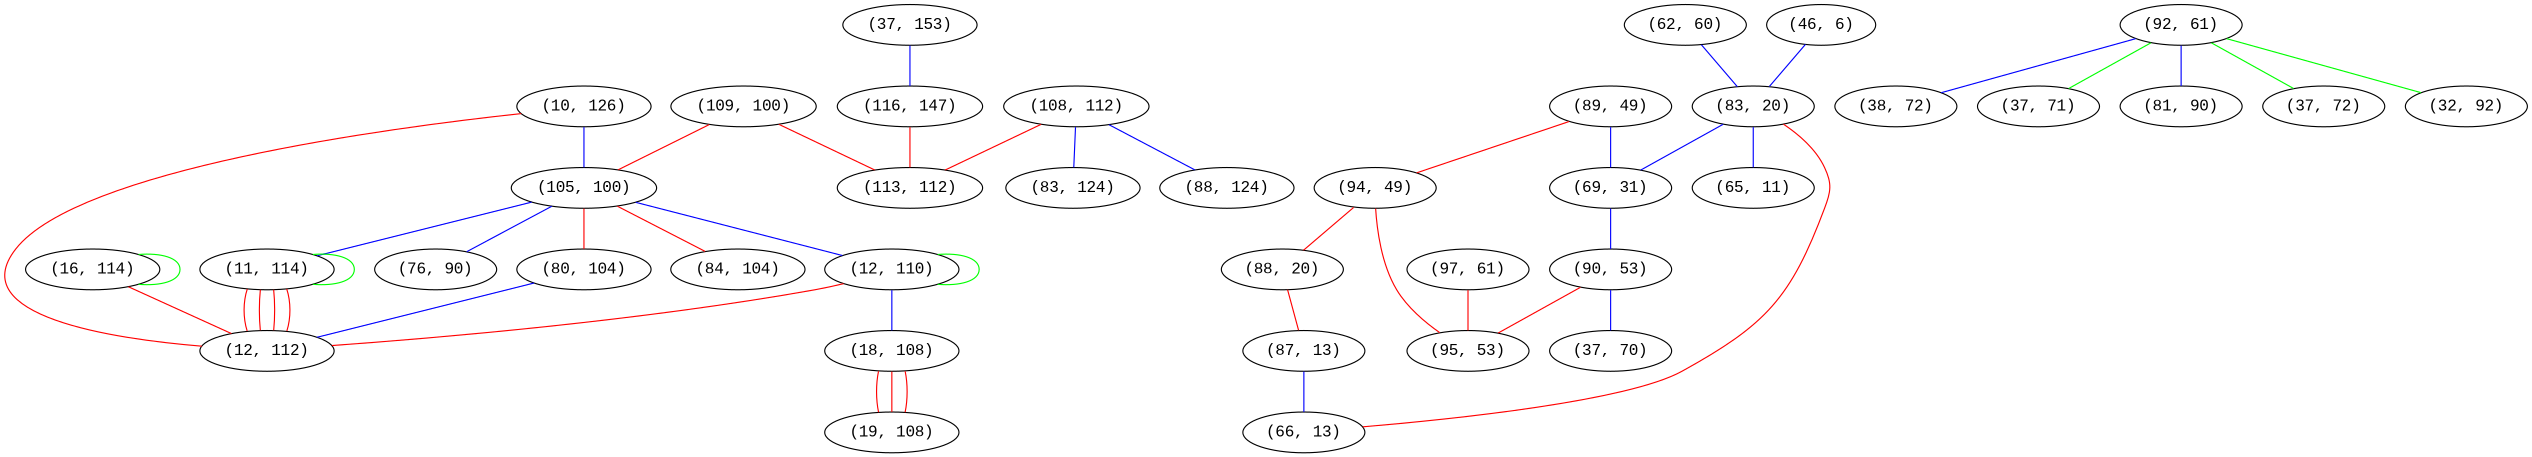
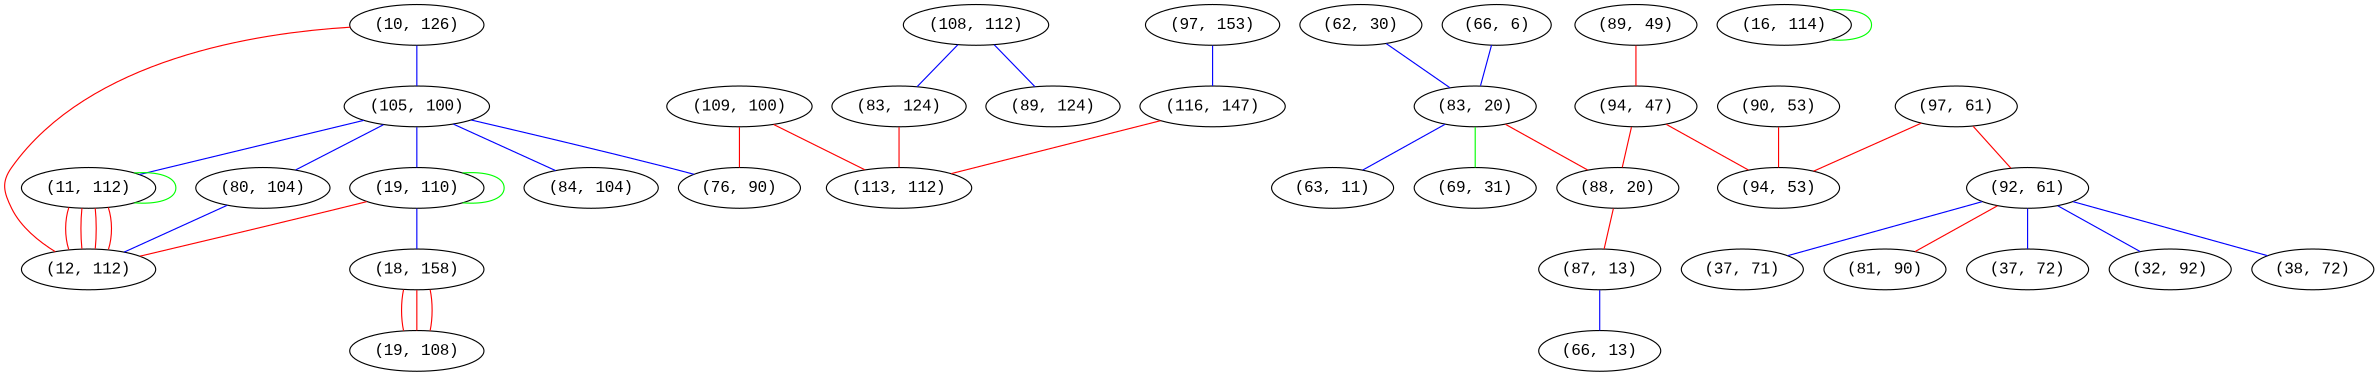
(910, 25) -> (1213, 25)
(1685, 25) -> (1361, 25)
(1821, 25) -> (1497, 25)
(2110, 66) -> (1885, 229)
(2181, 66) -> (1956, 229)
(2252, 66) -> (2028, 229)
(2324, 66) -> (2099, 229)
(664, 147) -> (739, 147)
(993, 147) -> (899, 147)
(1611, 147) -> none
(1682, 147) -> (1475, 147)
none -> (1992, 147)
(1227, 188) -> (1053, 106)
(1375, 188) -> (1636, 106)
(1753, 188) -> (1333, 188)
(584, 229) -> (340, 147)
(661, 229) -> (504, 147)
(1611, 229) -> none
(267, 269) -> (89, 188)
(892, 269) -> (417, 188)
(180, 310) -> none
(892, 351) -> (417, 269)
(1468, 351) -> (1779, 188)
(1611, 351) -> none
(1682, 371) -> (1547, 147)
